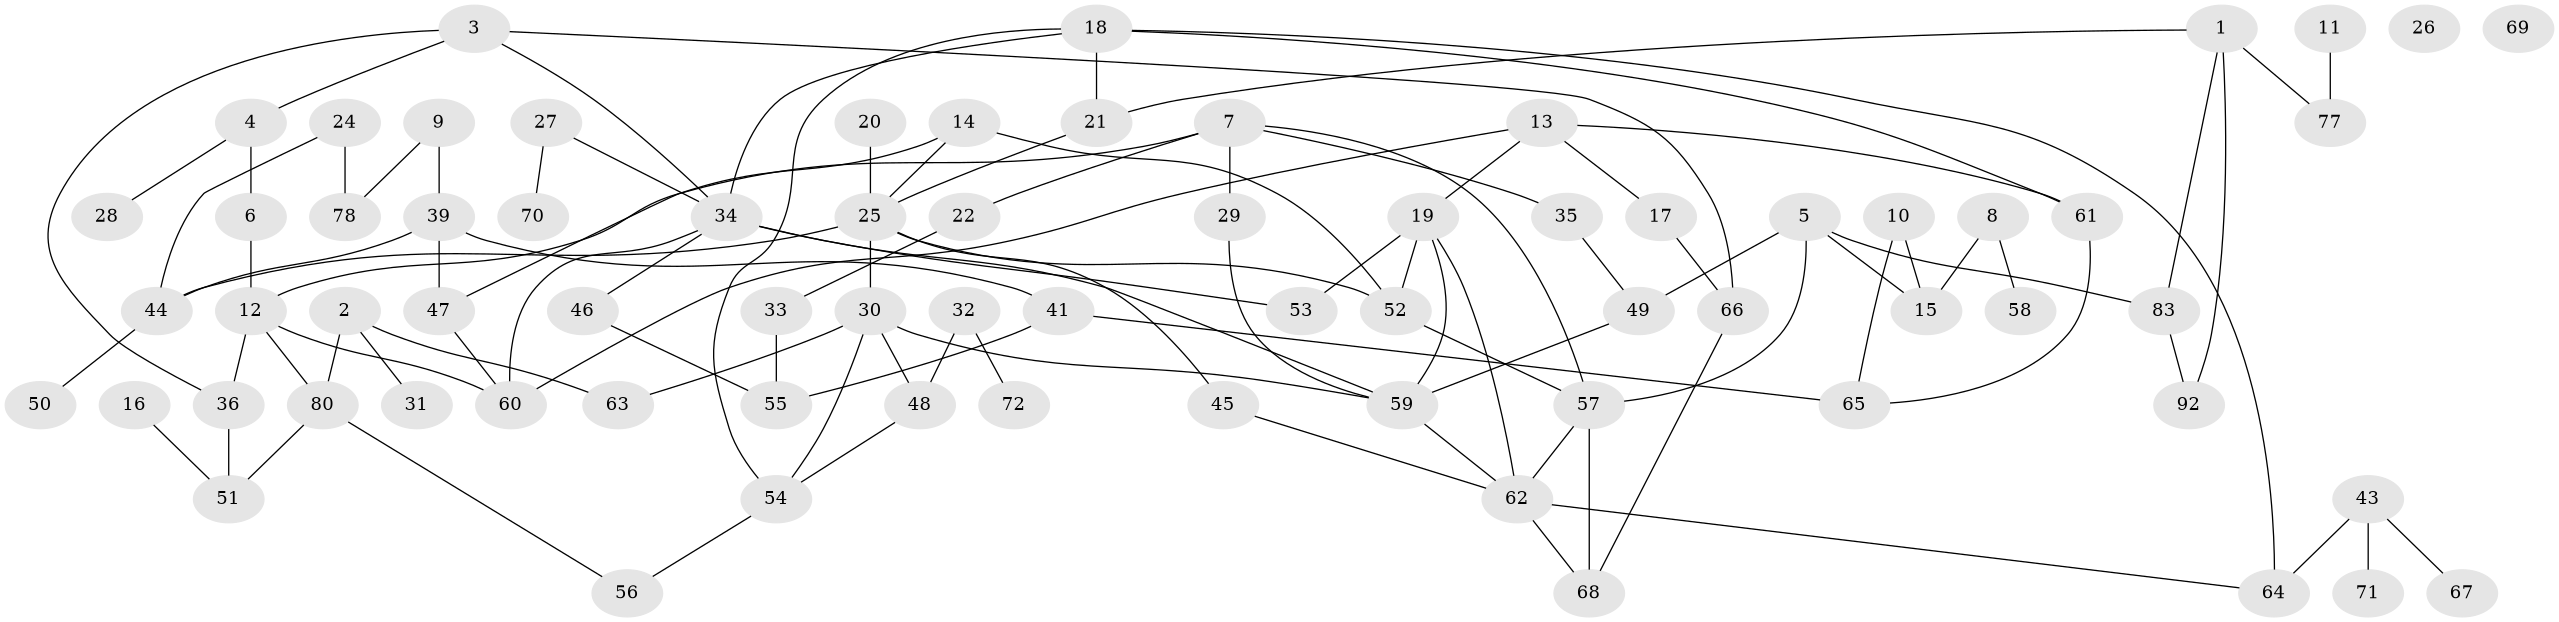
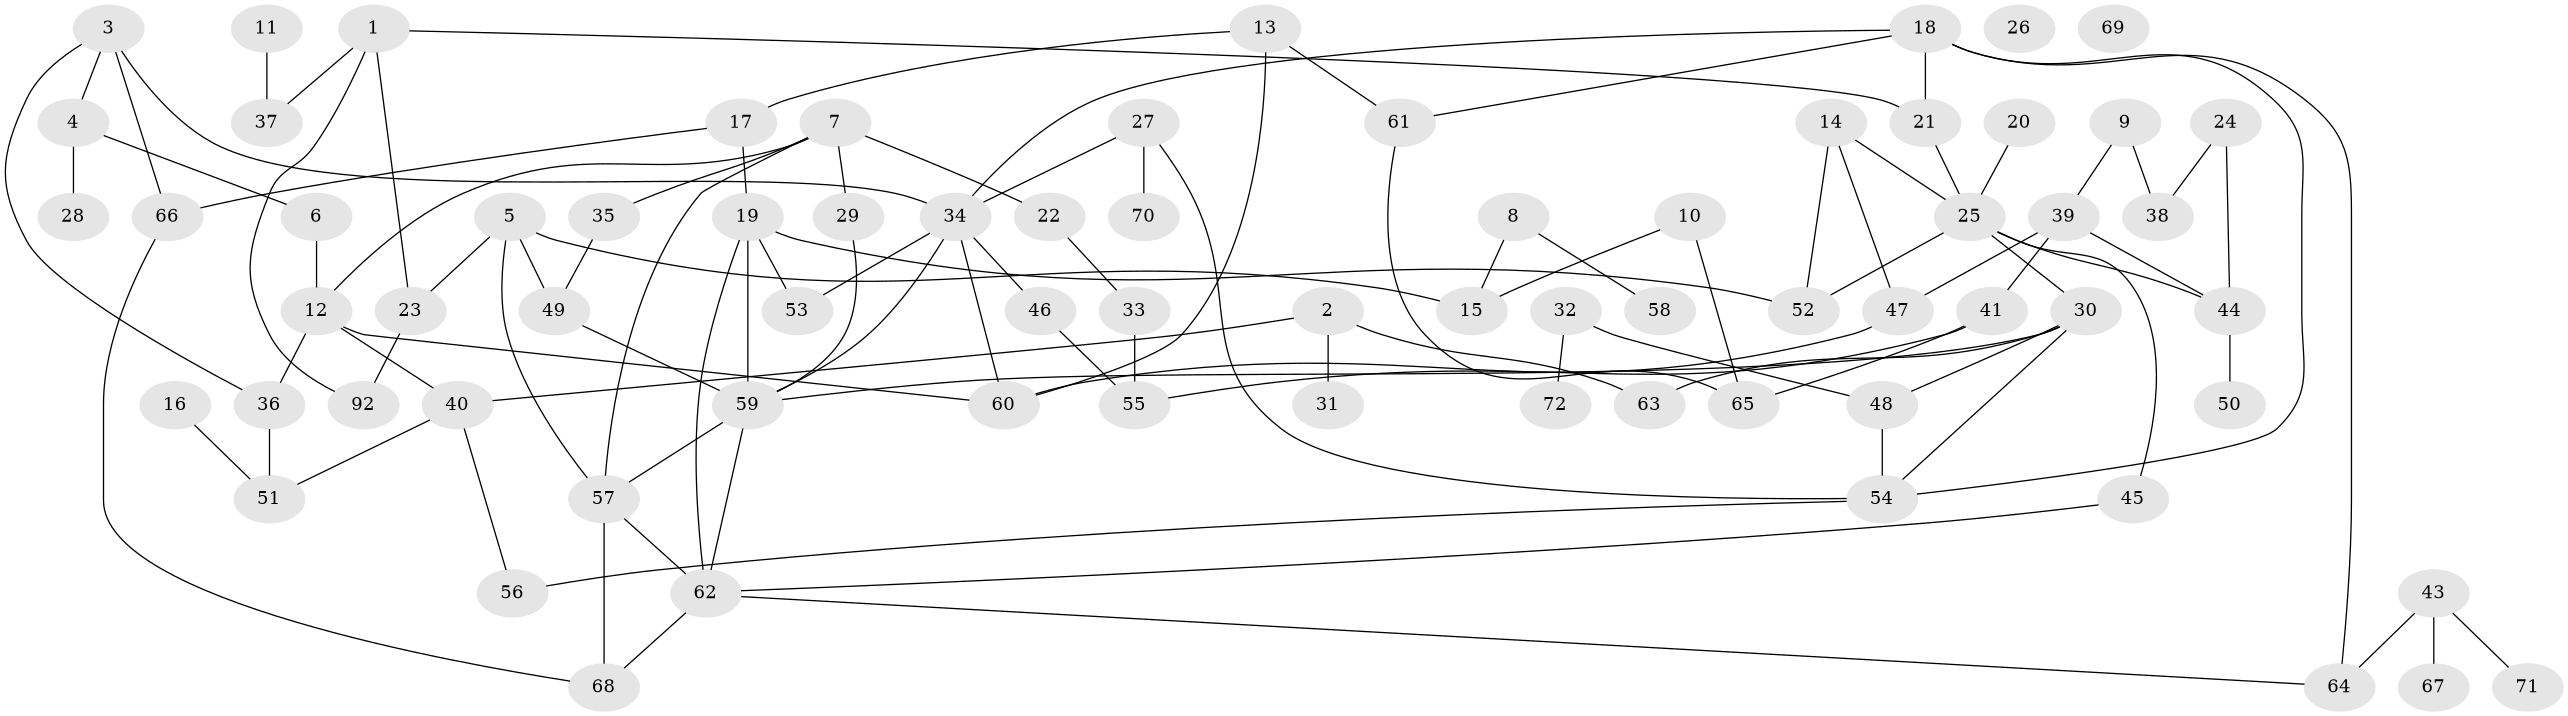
(2330, 123) -> (267, 123)
(1483, 170) -> (745, 170)
(345, 217) -> (2158, 217)
(2164, 311) -> (411, 311)
(1475, 350) -> (676, 452)
(323, 405) -> (458, 405)
none -> (1402, 471)
